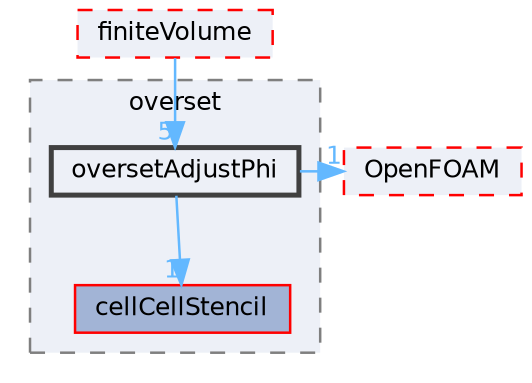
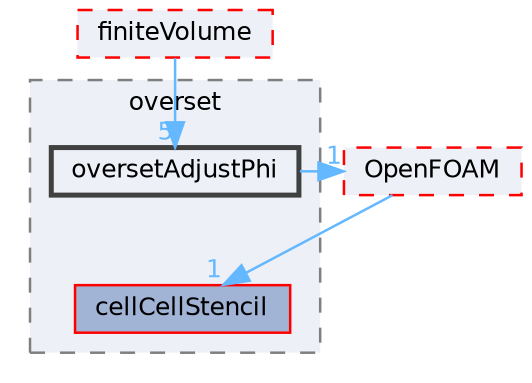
(178, 228) -> (305, 242)
